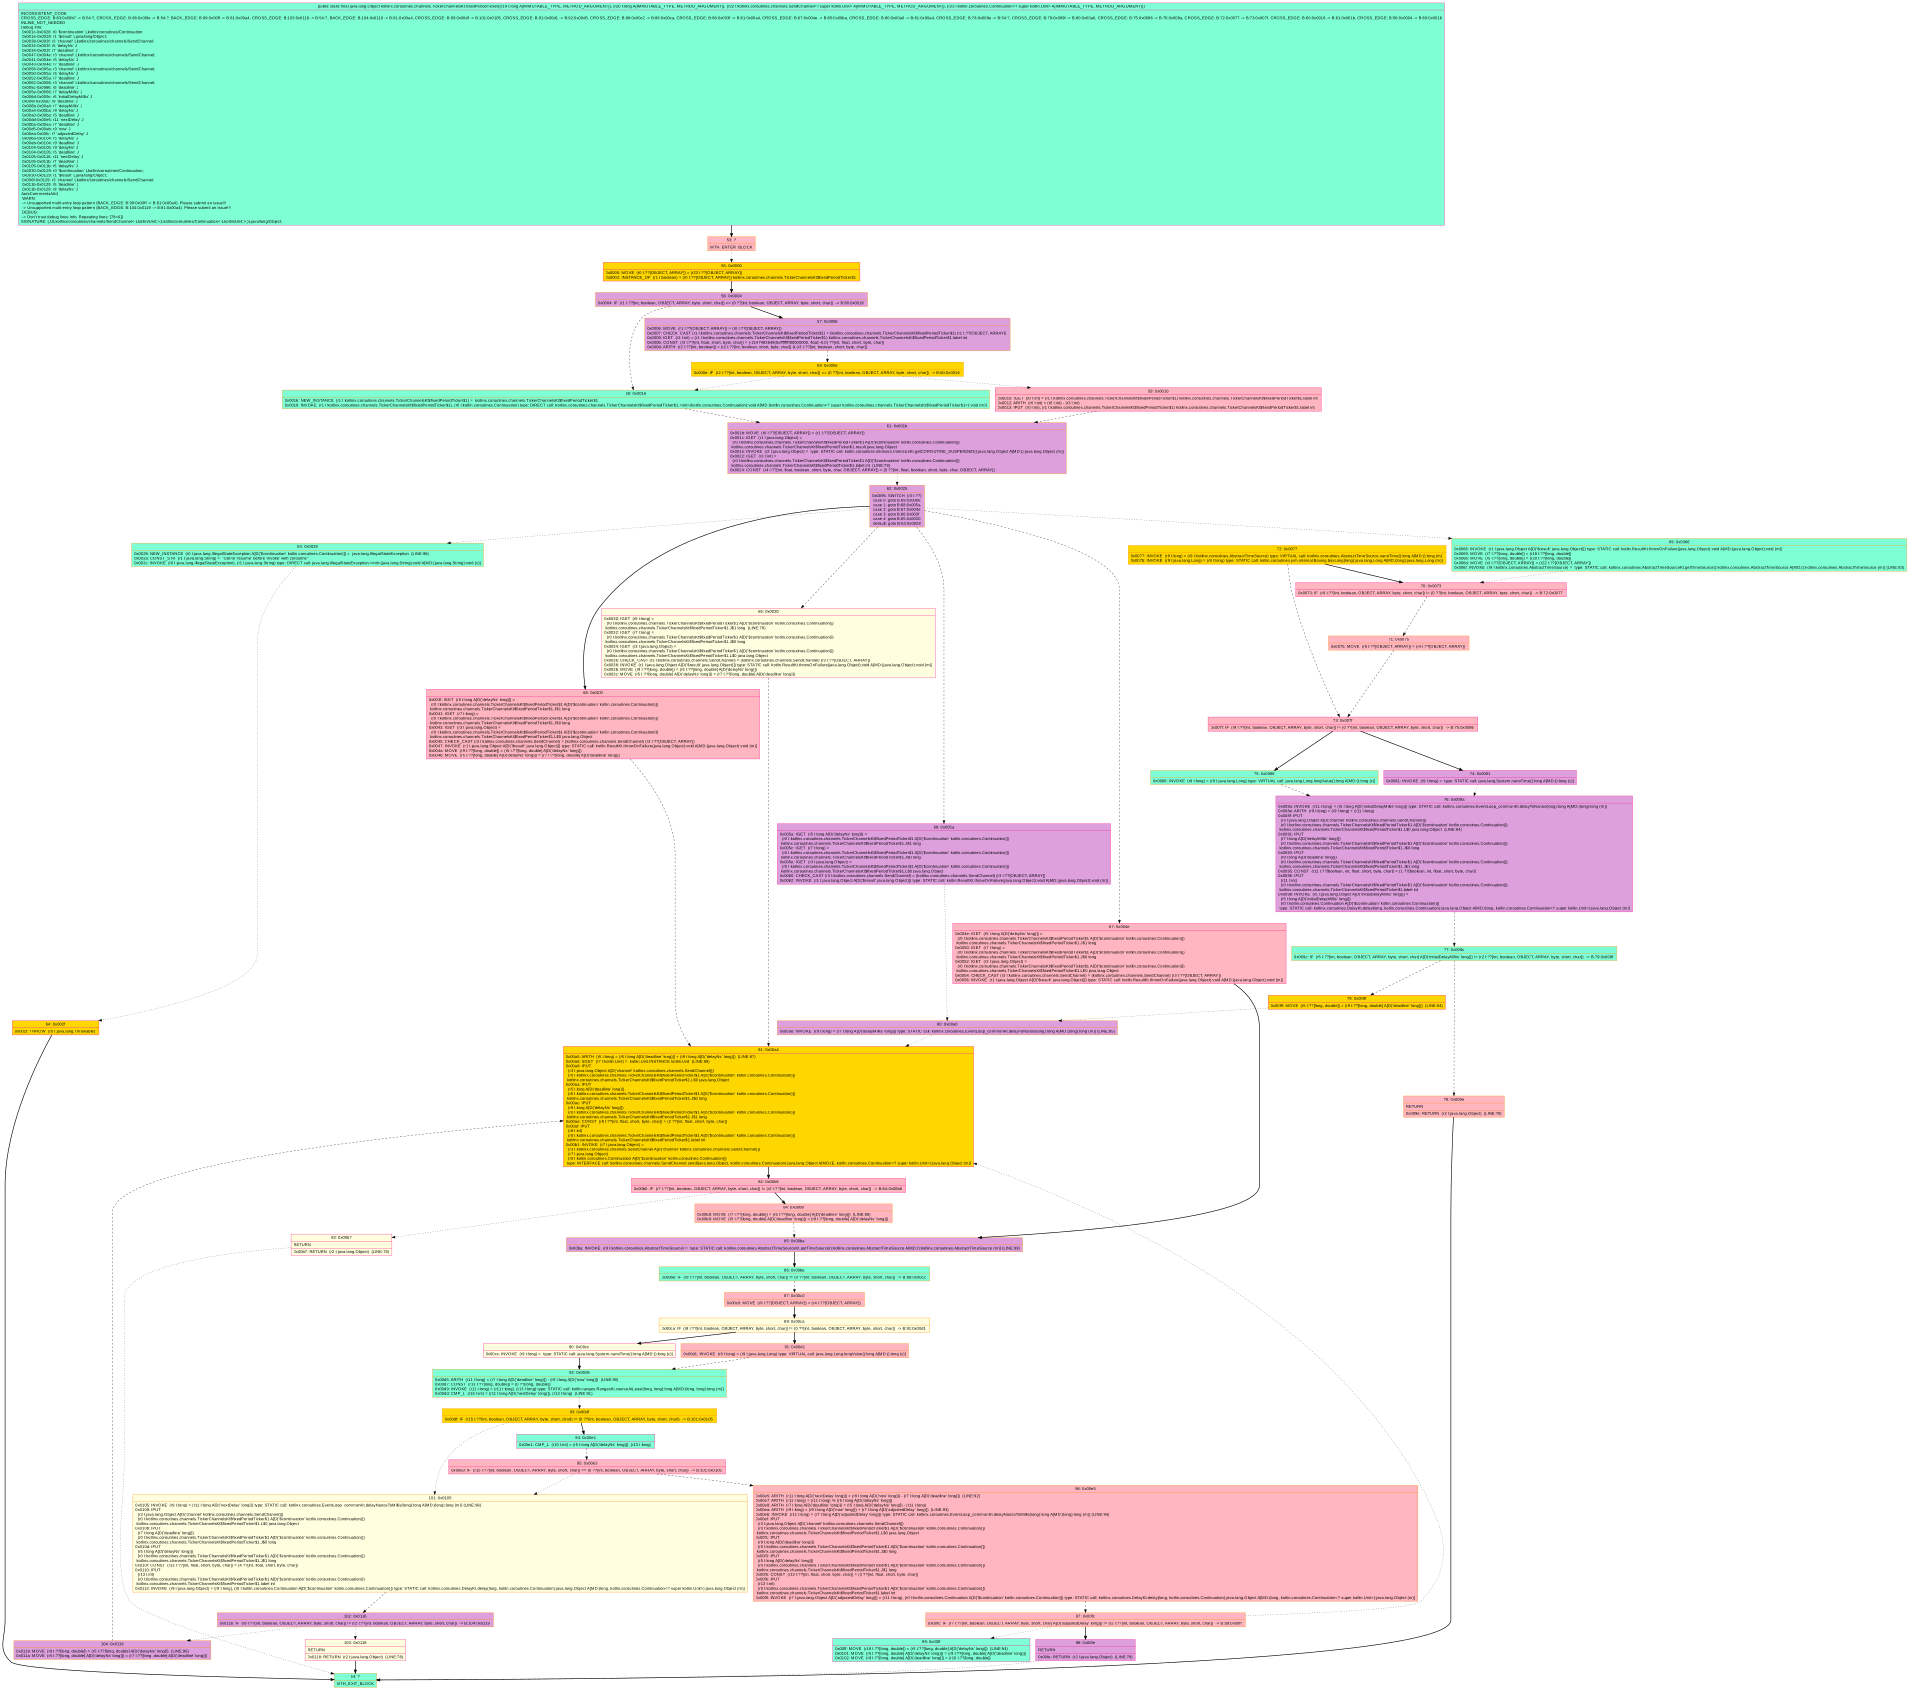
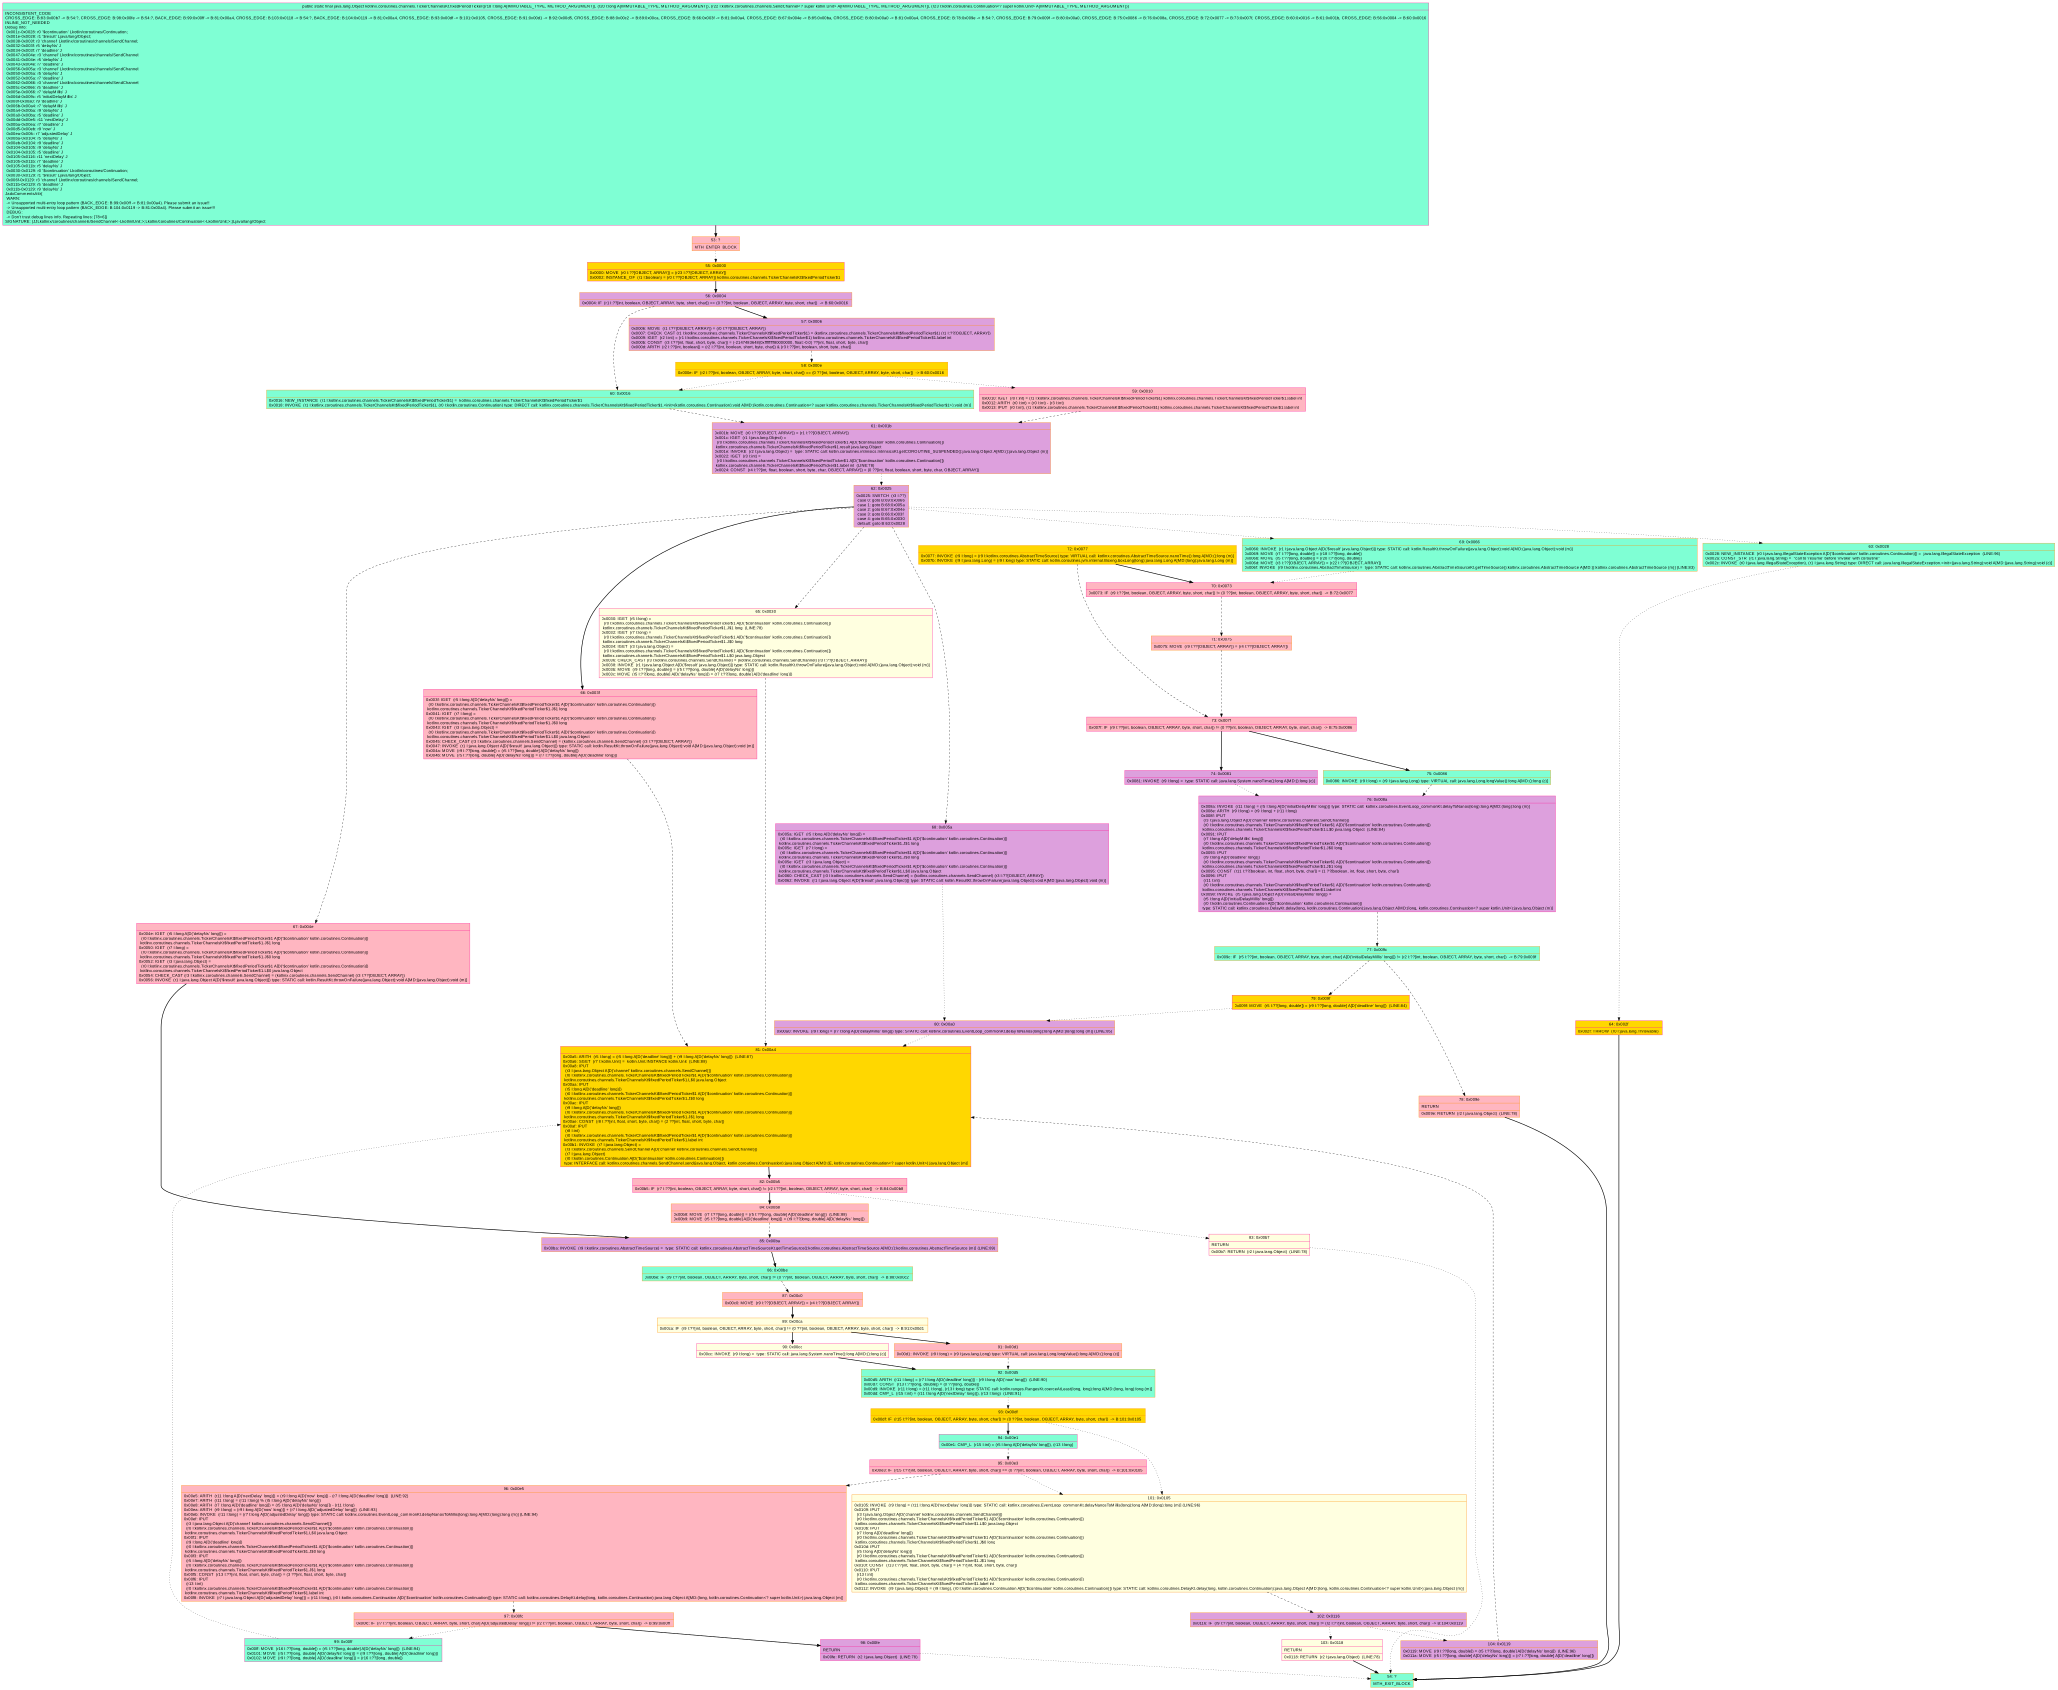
(897, 496) -> (881, 496)
(1344, 1383) -> (173, 1261)
